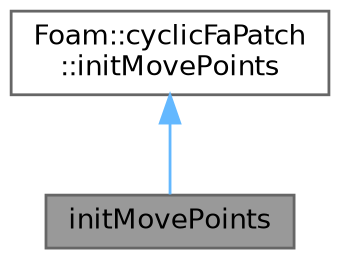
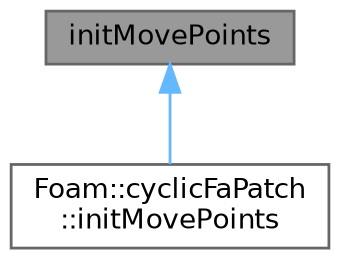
(170, 159) -> (170, 129)
